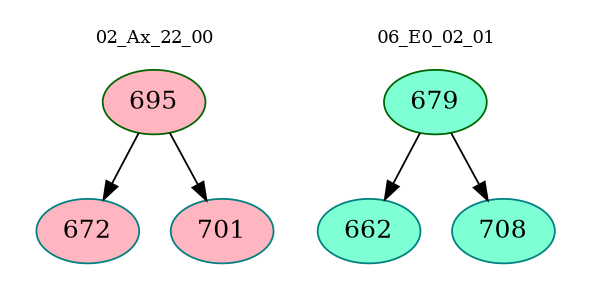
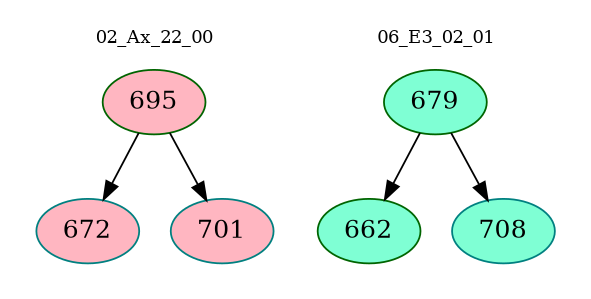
(436, 39) -> (436, 39)
(369, 231) -> (369, 231)
